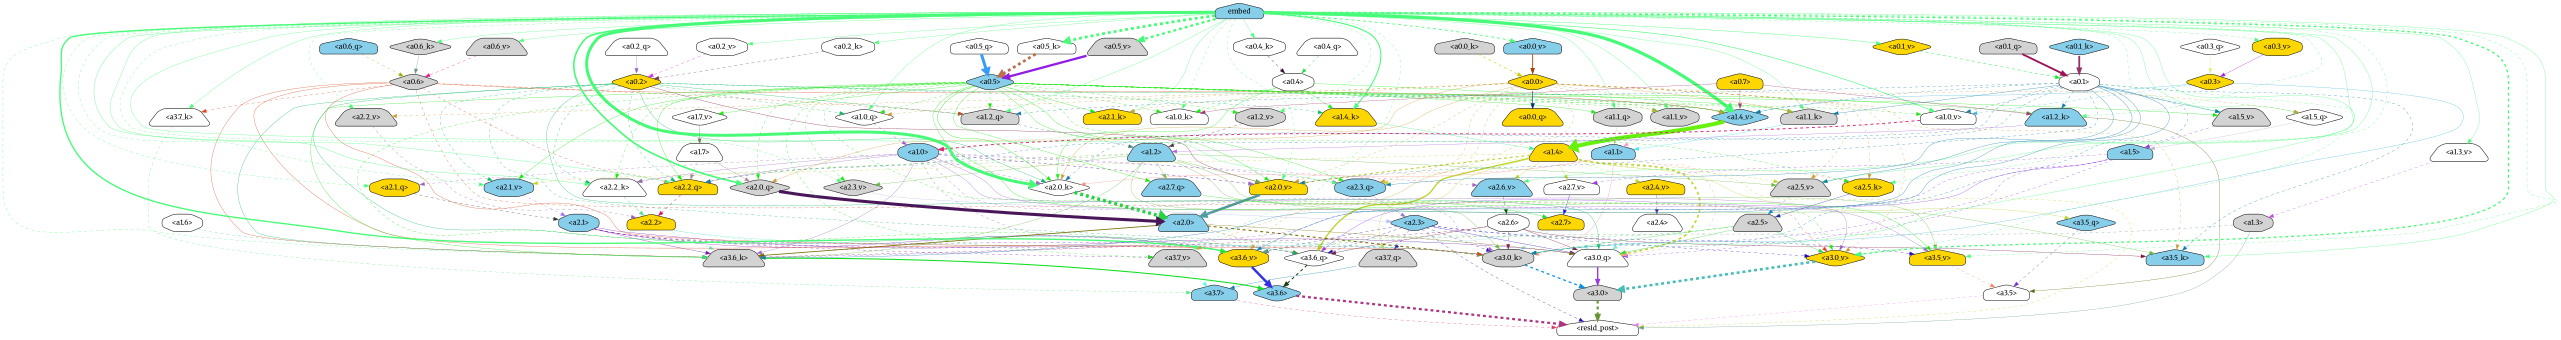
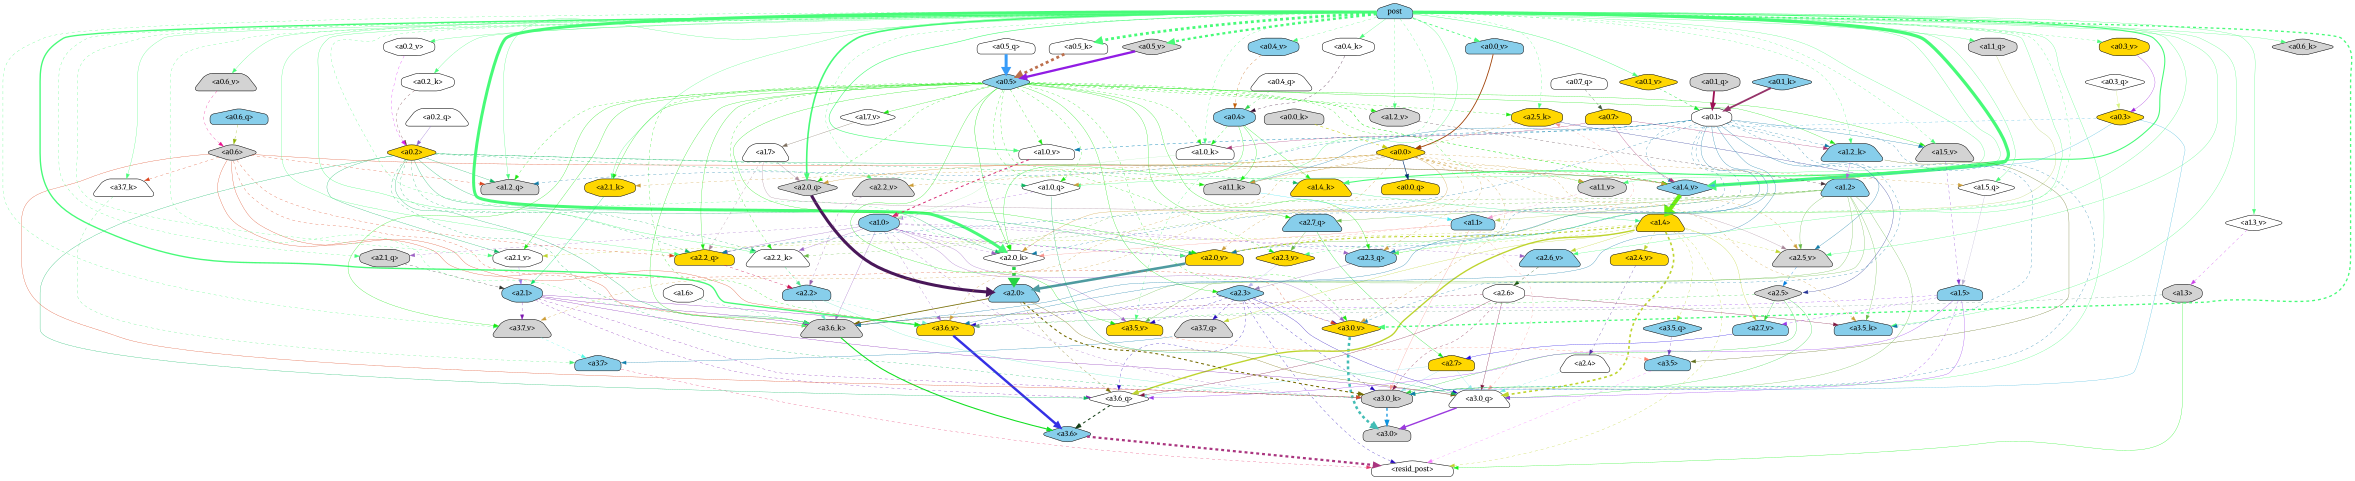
(1239, 12) -> (1395, 12)
(1118, 47) -> (1152, 47)
none -> (1274, 47)
(2008, 47) -> (1715, 82)
(418, 62) -> none
(1293, 82) -> (1234, 117)
none -> (1579, 82)
(1303, 93) -> (1108, 198)
(1739, 95) -> (1454, 139)
(490, 96) -> (370, 212)
(1112, 117) -> (610, 188)
(1533, 117) -> (1410, 188)
(957, 130) -> (720, 213)
(1073, 135) -> none
(2459, 153) -> (2254, 223)
(2300, 158) -> (1754, 282)
(1004, 170) -> (1300, 239)
(395, 188) -> (385, 258)
(509, 188) -> (518, 258)
(853, 188) -> (1285, 258)
(1572, 188) -> (1760, 329)
(1734, 192) -> (1692, 272)
(1017, 203) -> (1252, 353)
none -> (1102, 209)
(848, 216) -> (580, 136)
(651, 223) -> (807, 293)
(1758, 223) -> (1778, 293)
(1875, 229) -> (1691, 393)
none -> (573, 235)
(1798, 241) -> (1770, 311)
(1244, 258) -> (946, 329)
(2006, 293) -> (1668, 364)
(1598, 308) -> none
(1961, 320) -> (1885, 452)
